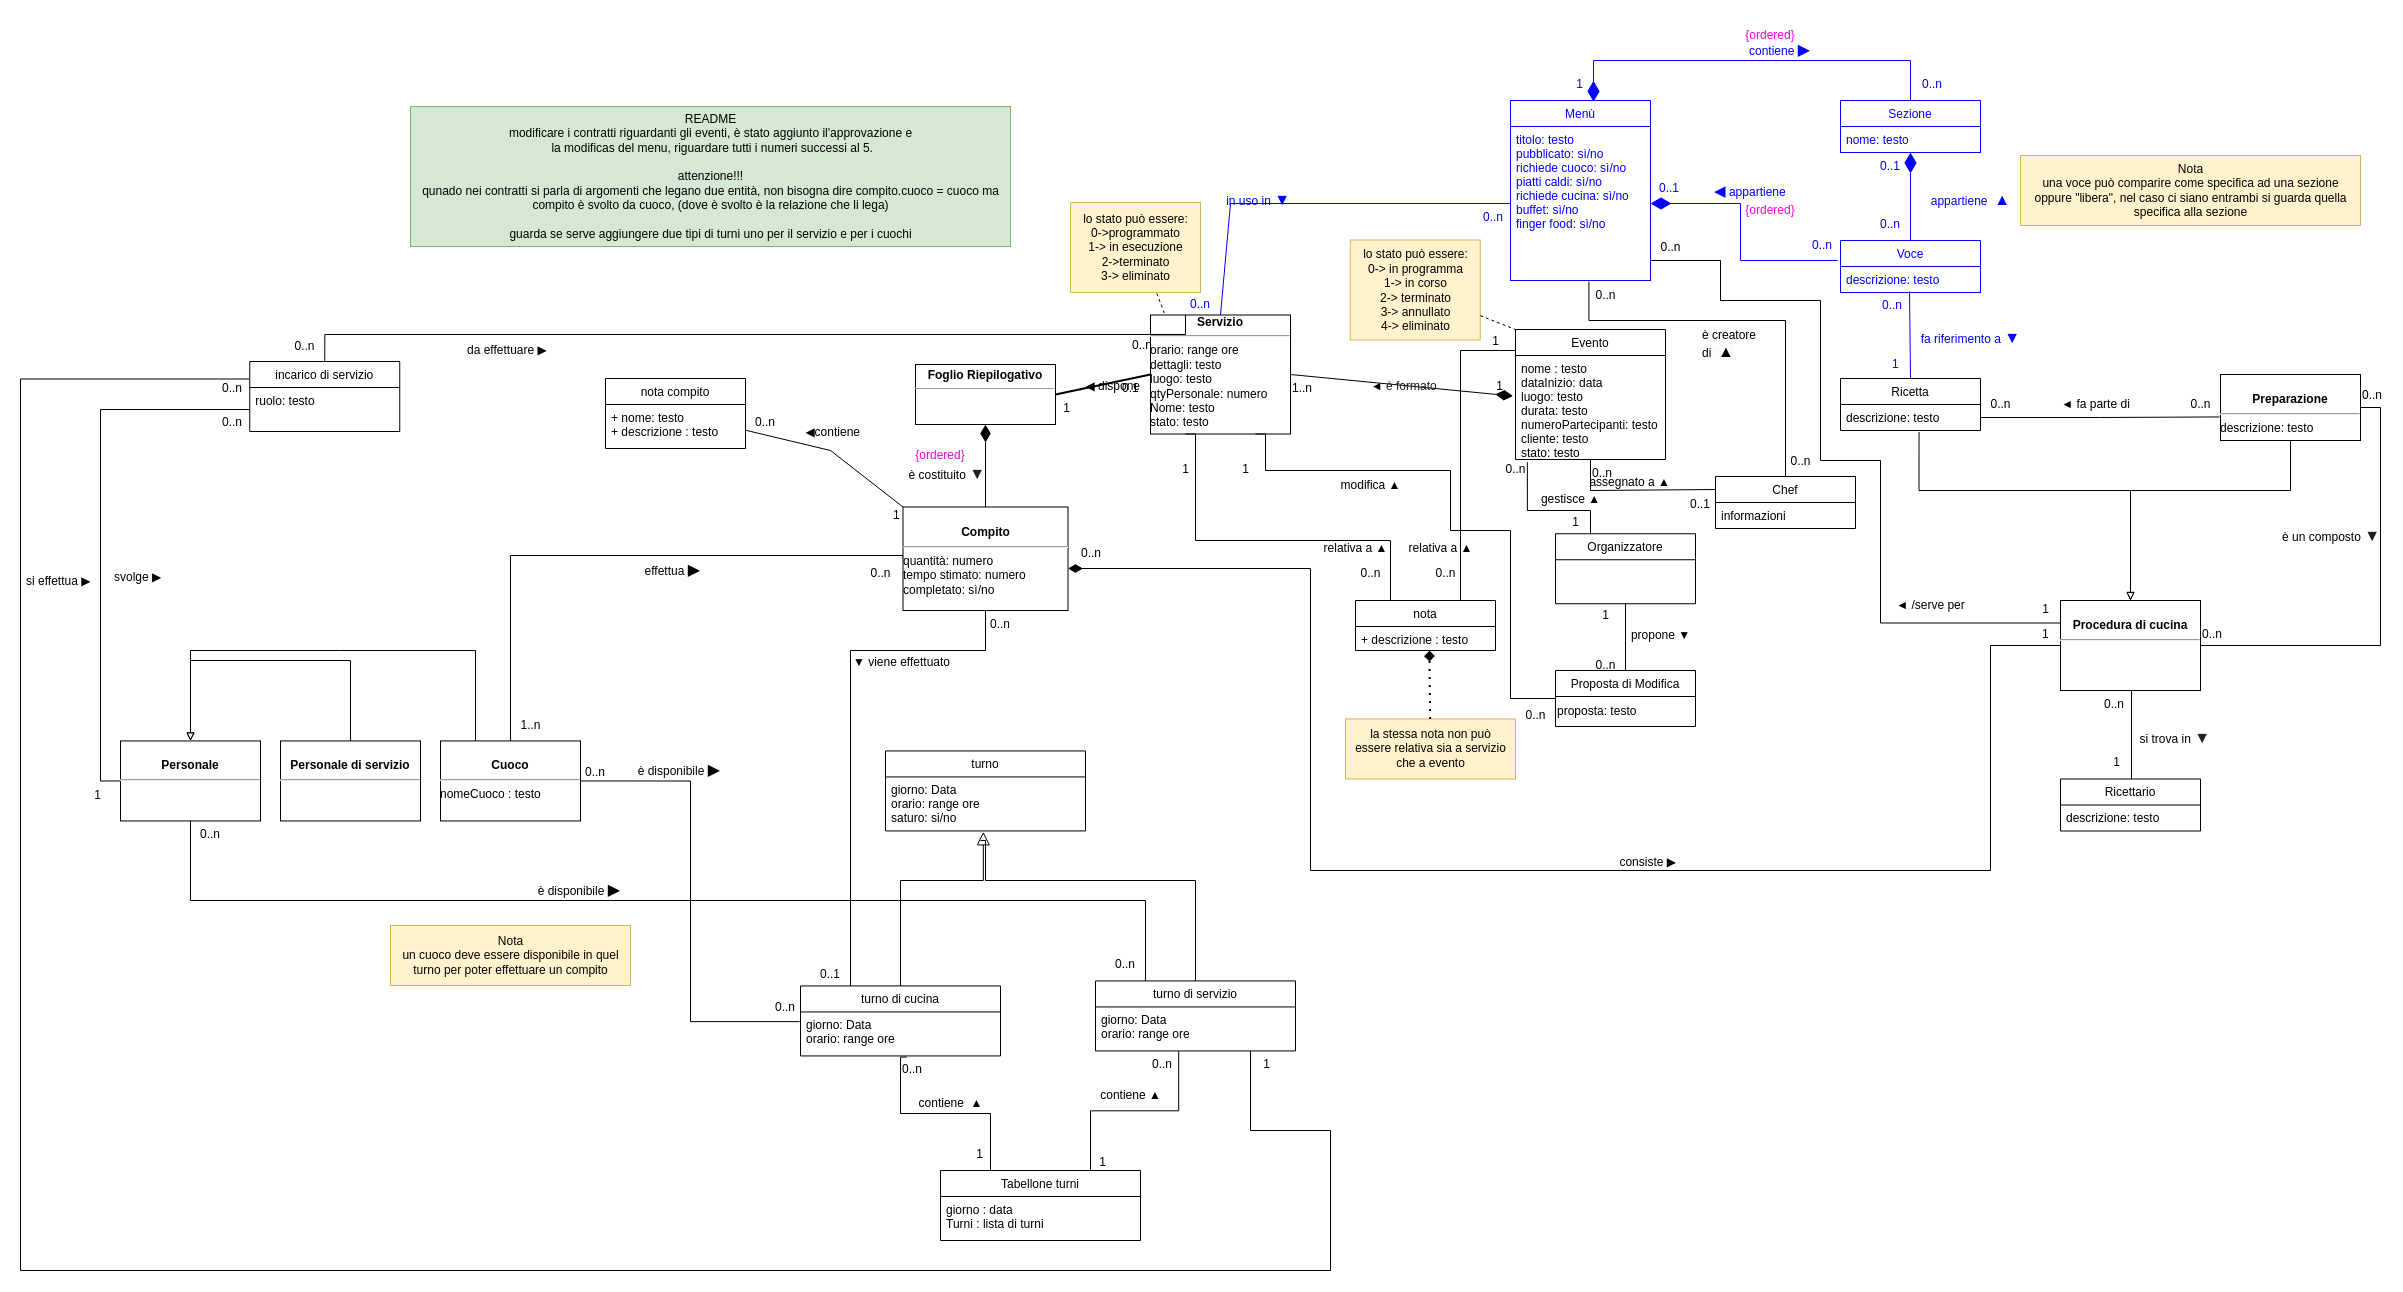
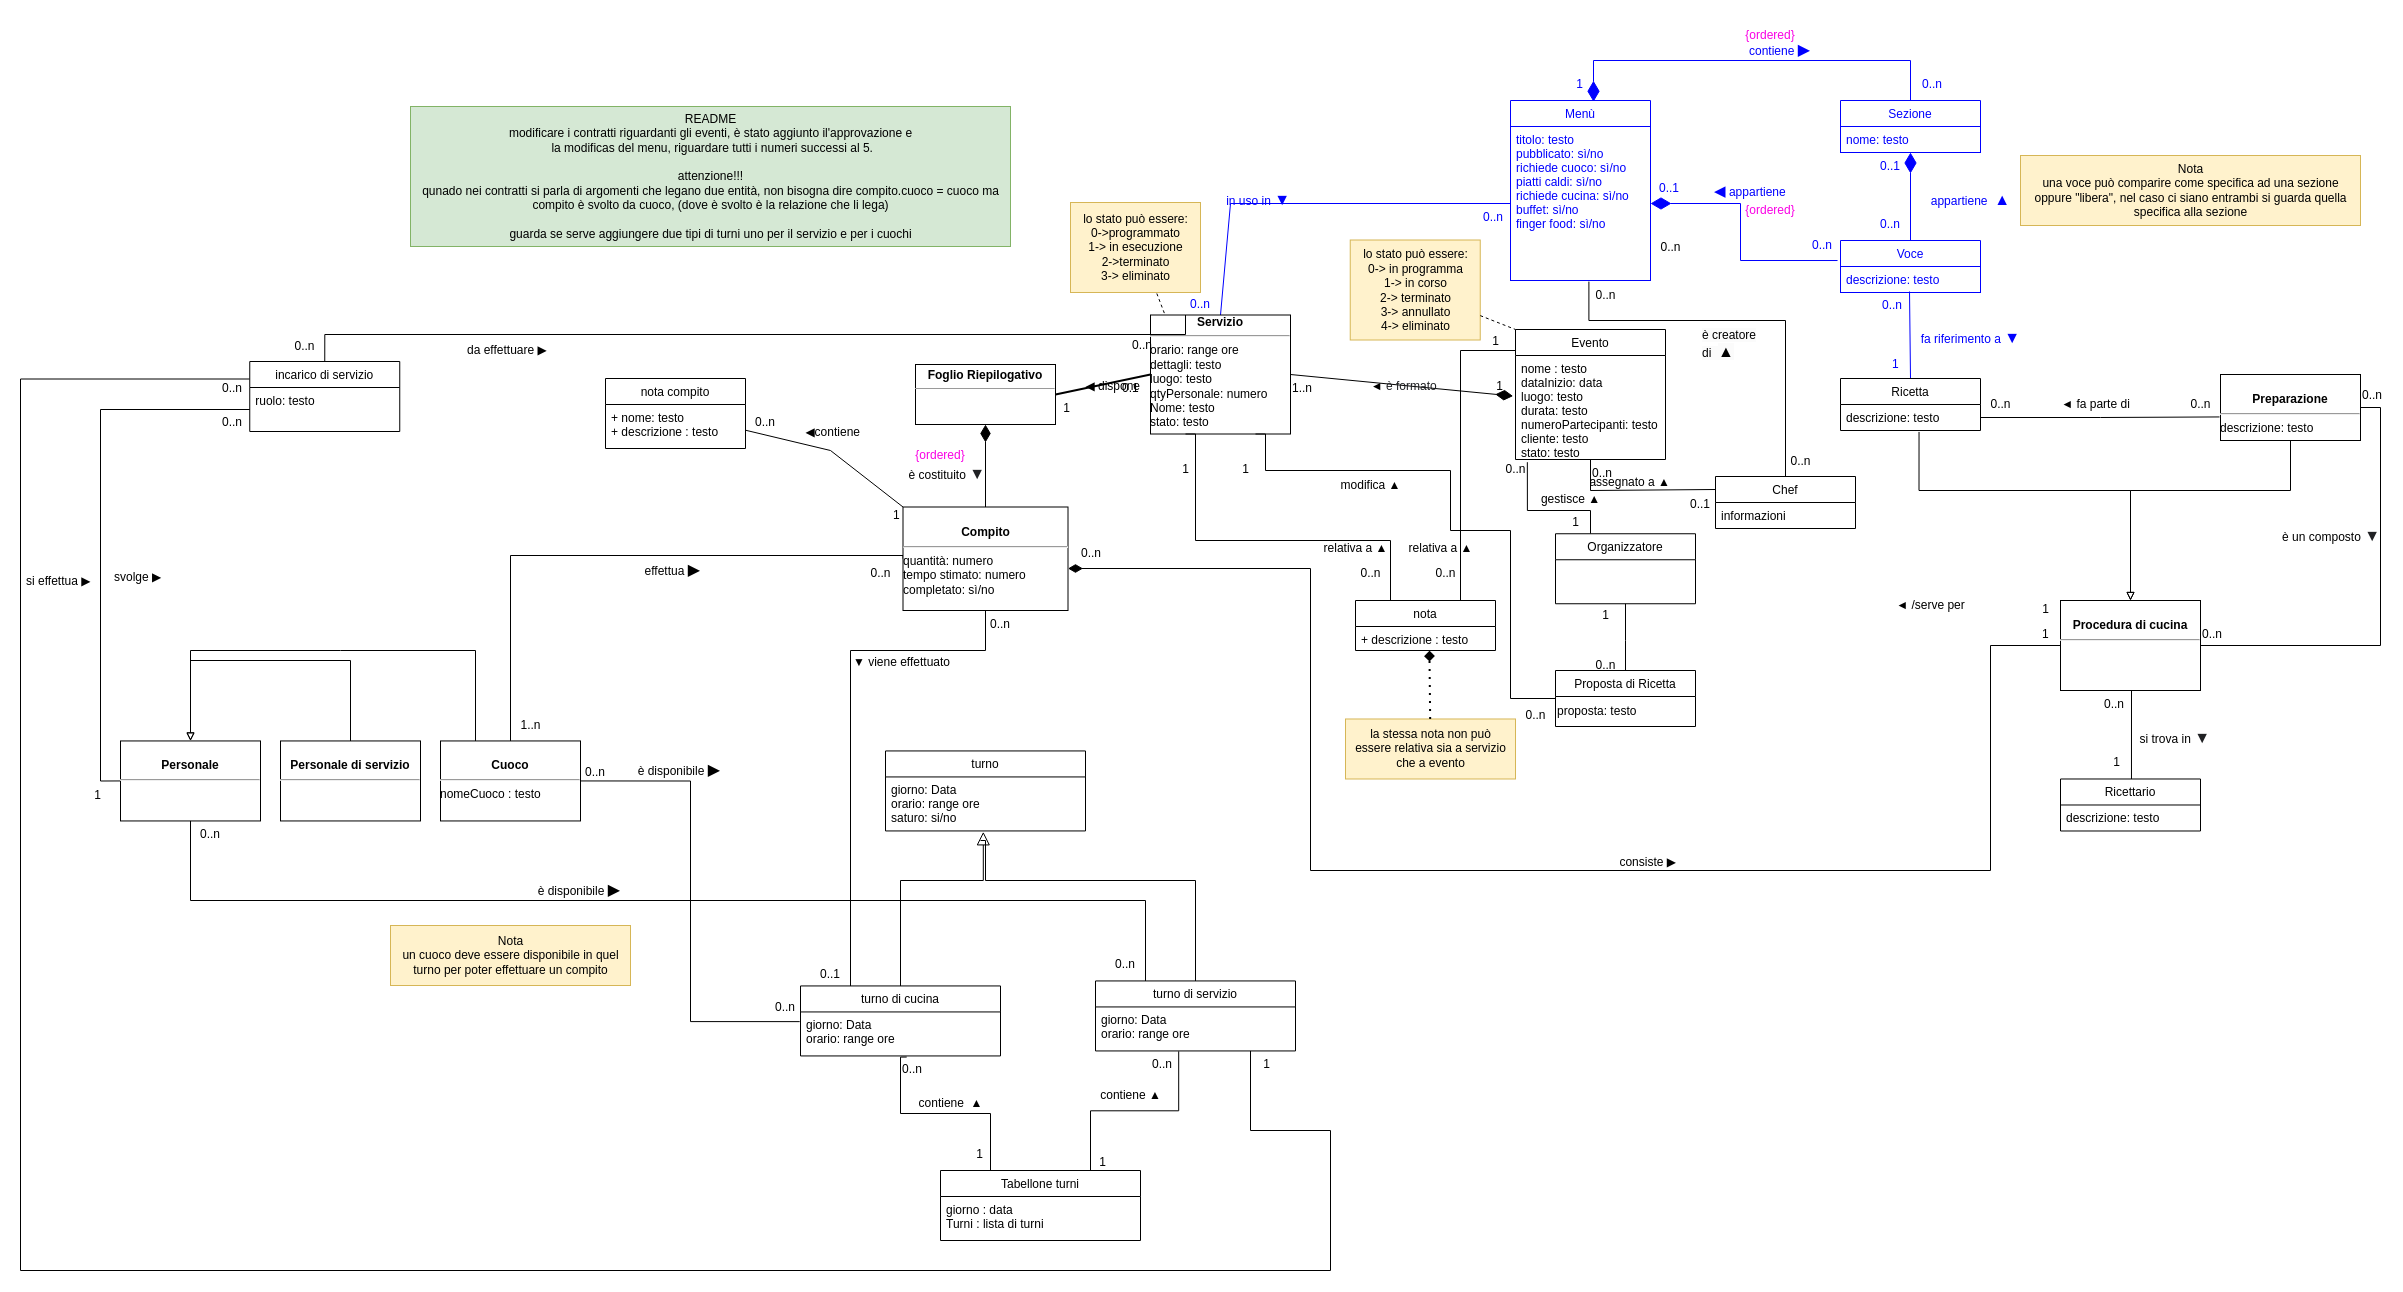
(1838, 461) -> none
(1661, 636) -> none
(1625, 684) -> (1625, 684)
